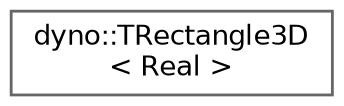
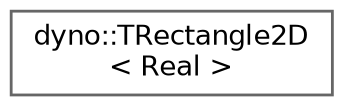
(172, 53) -> (172, 53)
